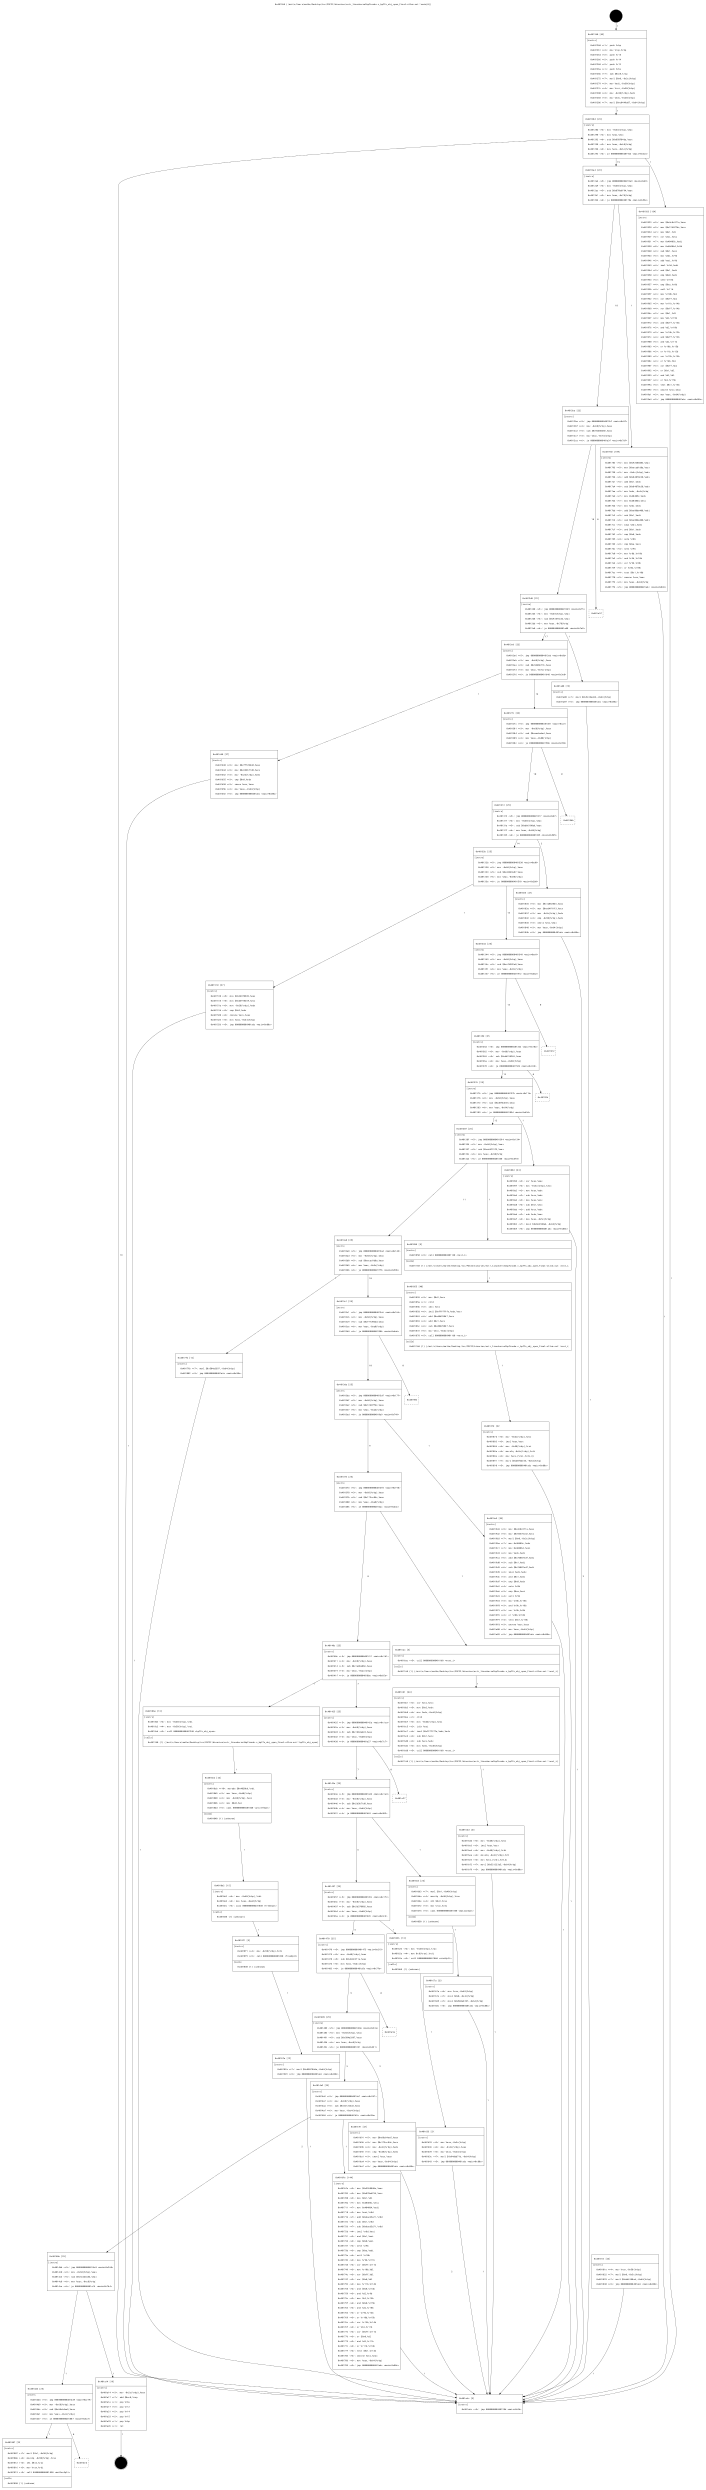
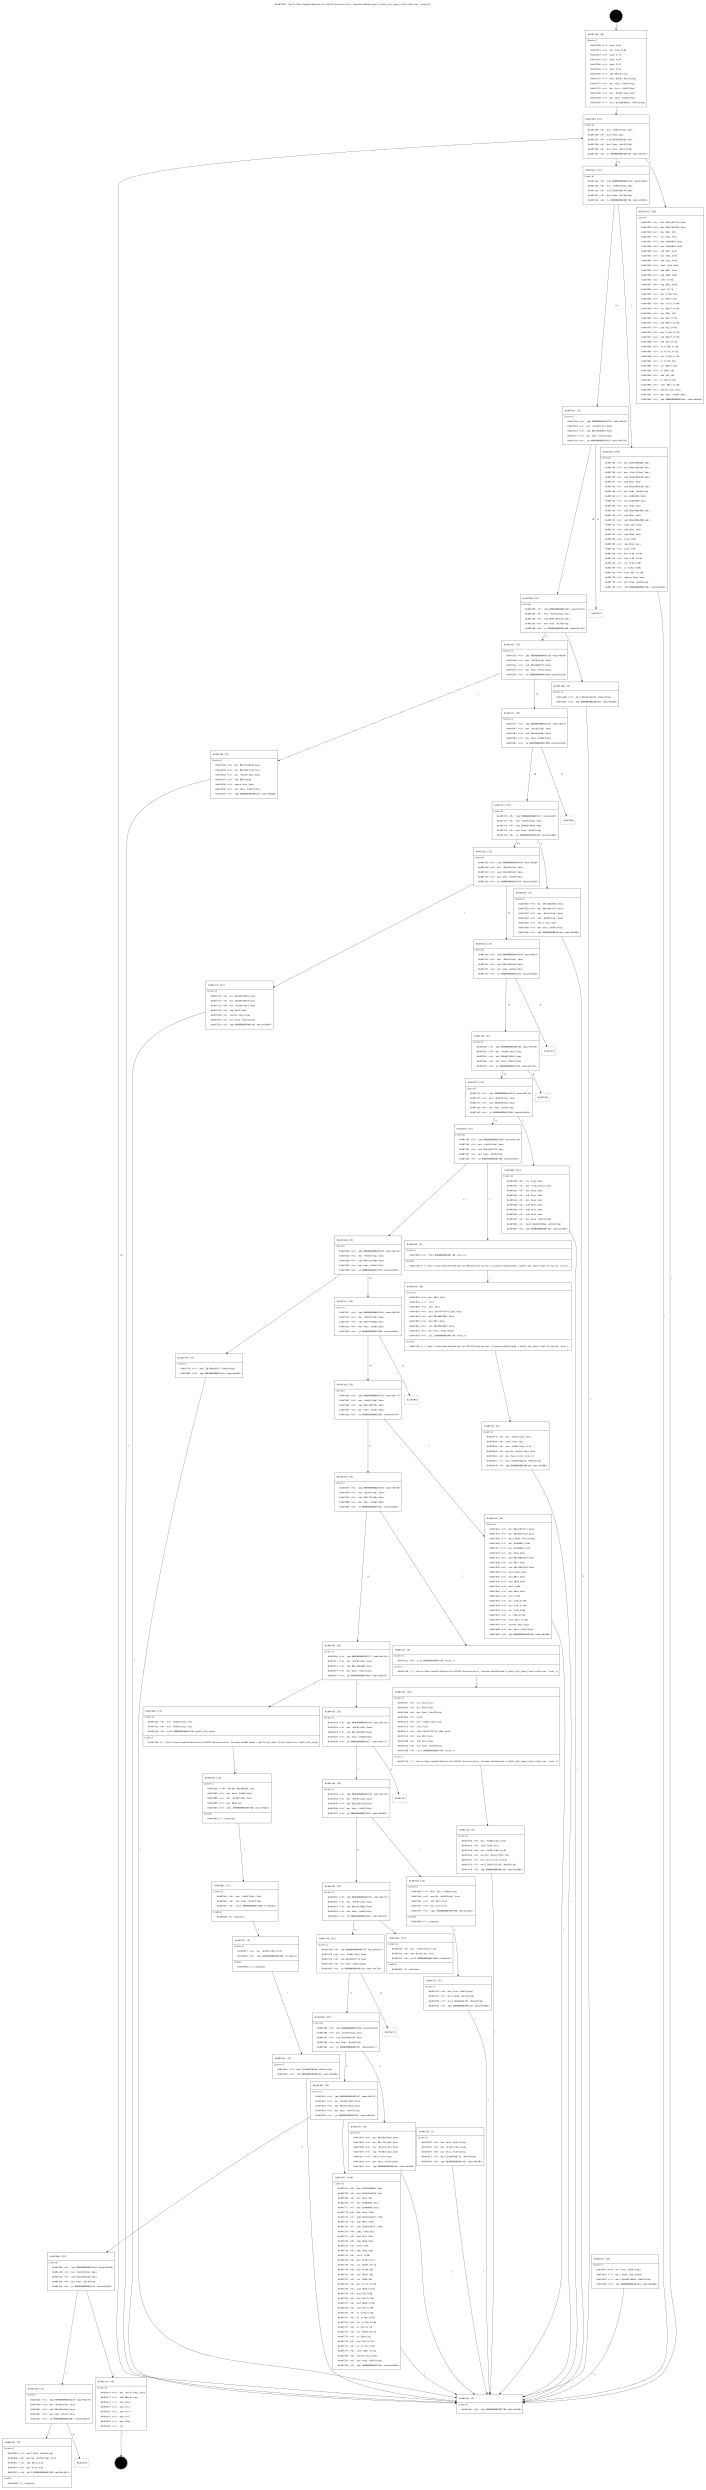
(429, 2050) -> none
